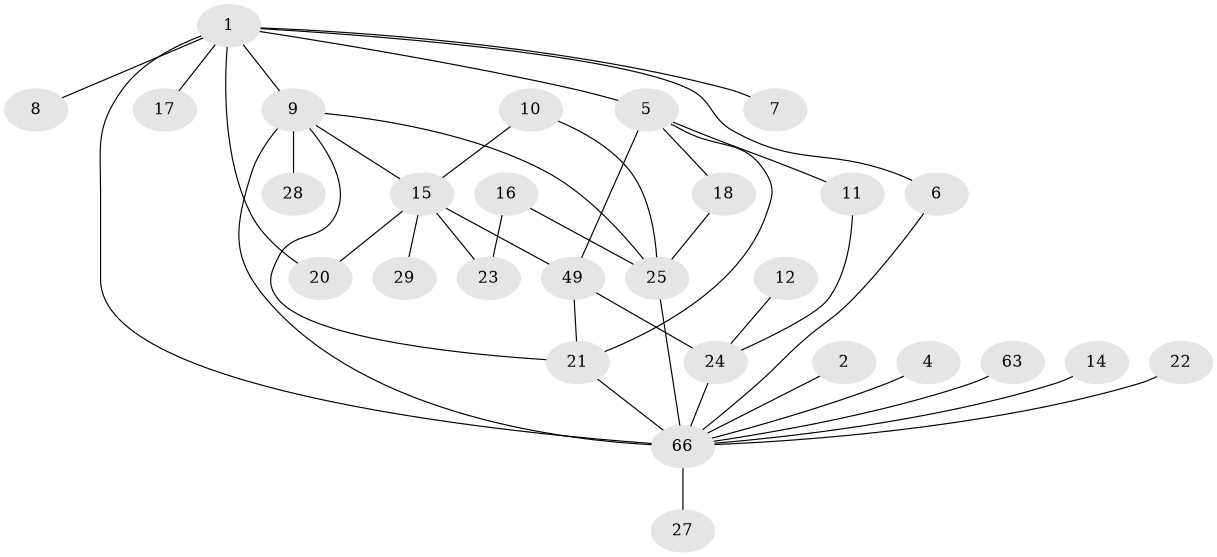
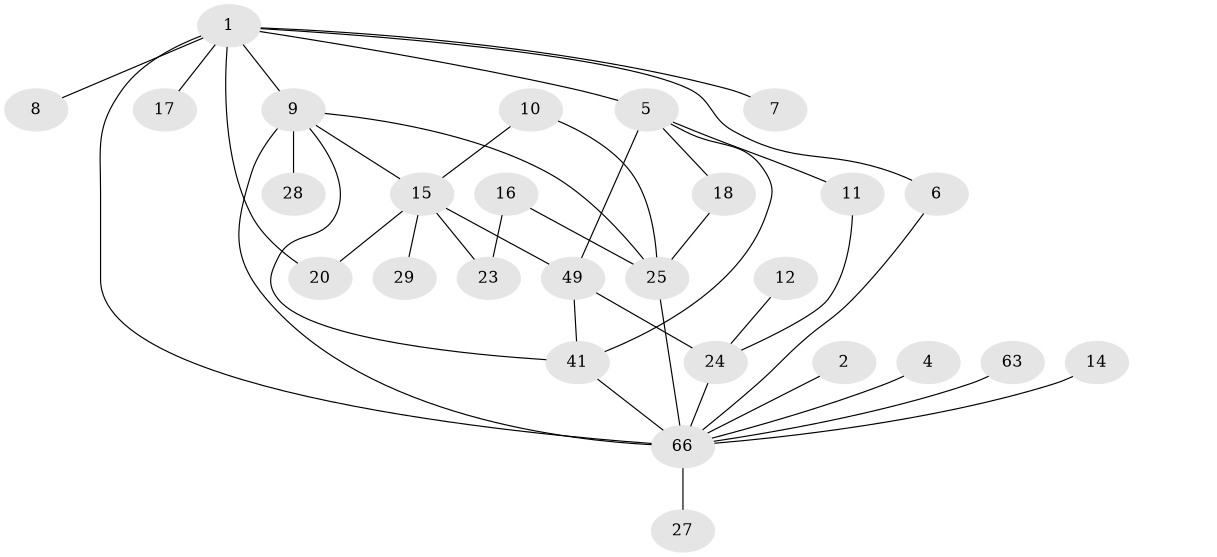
(578, 363) -> (578, 363)
(1181, 363) -> none
